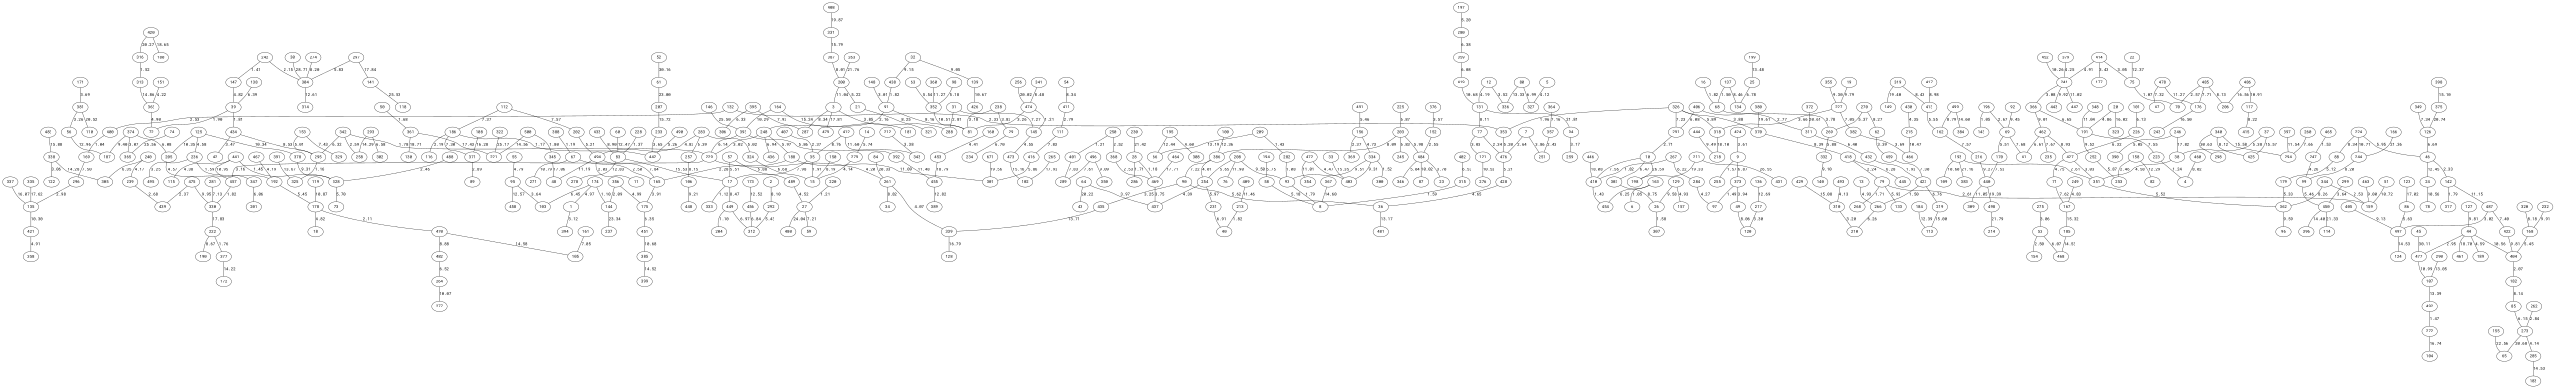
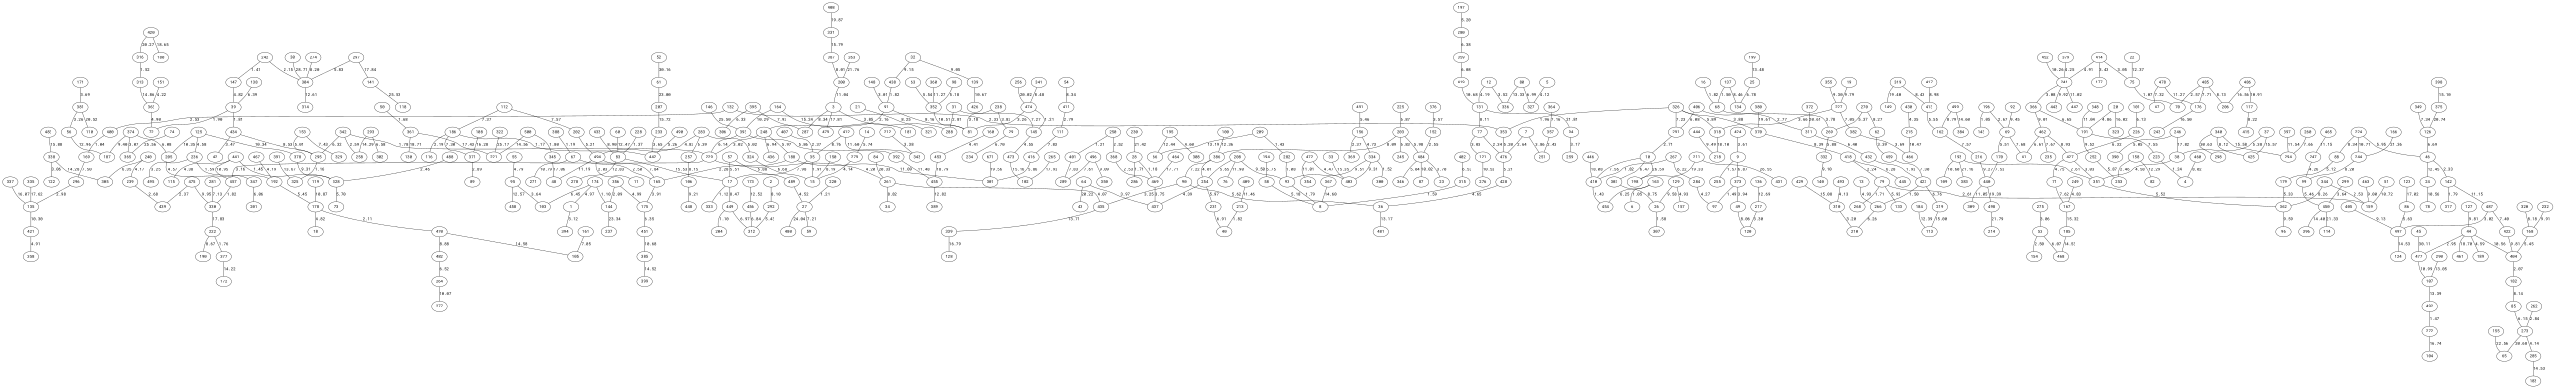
(850, 95) -> none
(2326, 145) -> (2326, 145)
(914, 212) -> (1000, 188)
